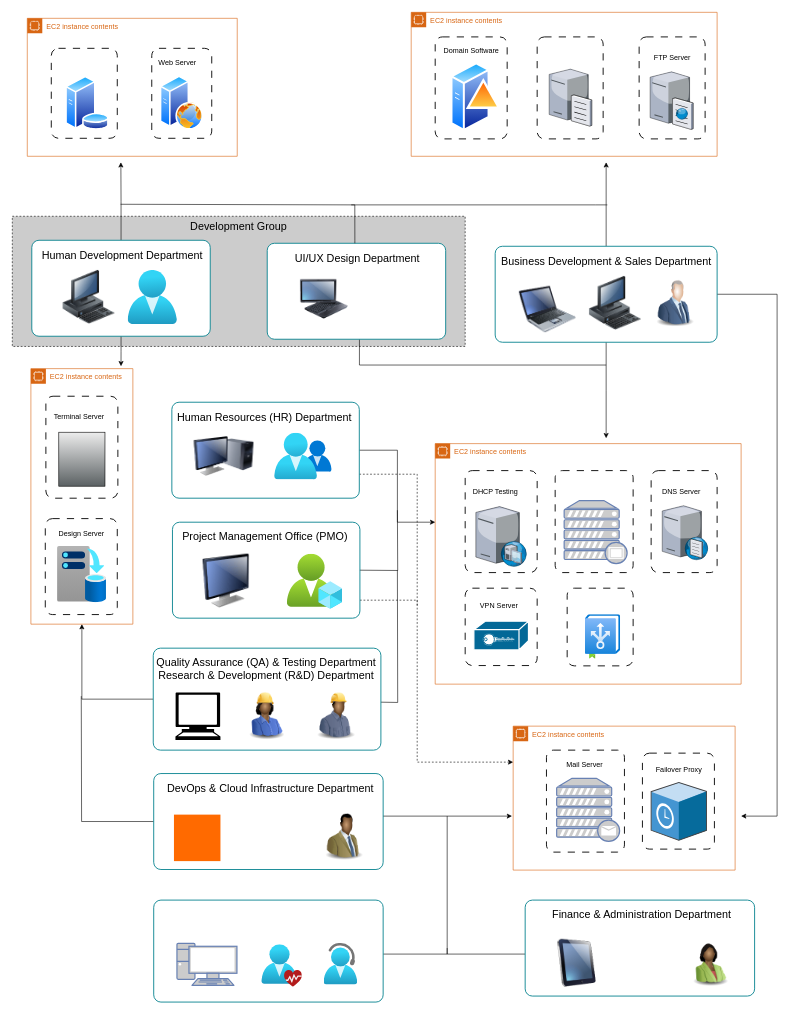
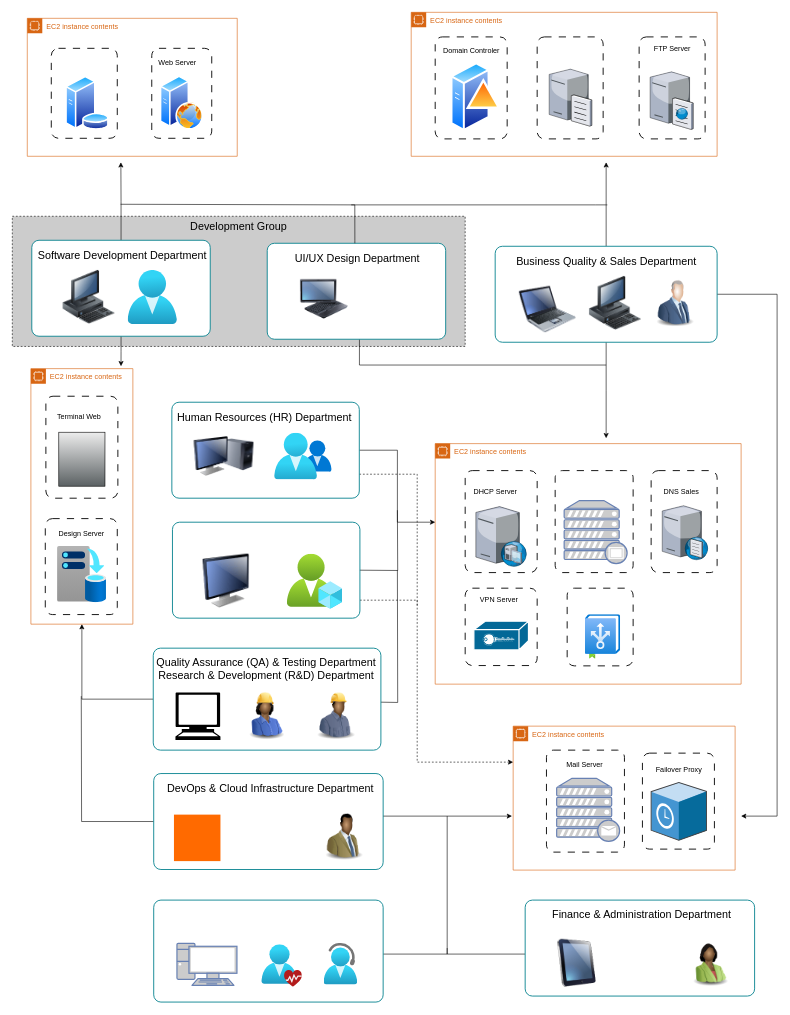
(472, 51) -> (472, 51)
(672, 58) -> (672, 49)
(122, 255) -> (122, 255)
(607, 261) -> (607, 261)
(79, 417) -> (79, 417)
(496, 492) -> (496, 492)
(682, 492) -> (682, 492)
(265, 537) -> none
(499, 606) -> (499, 600)
